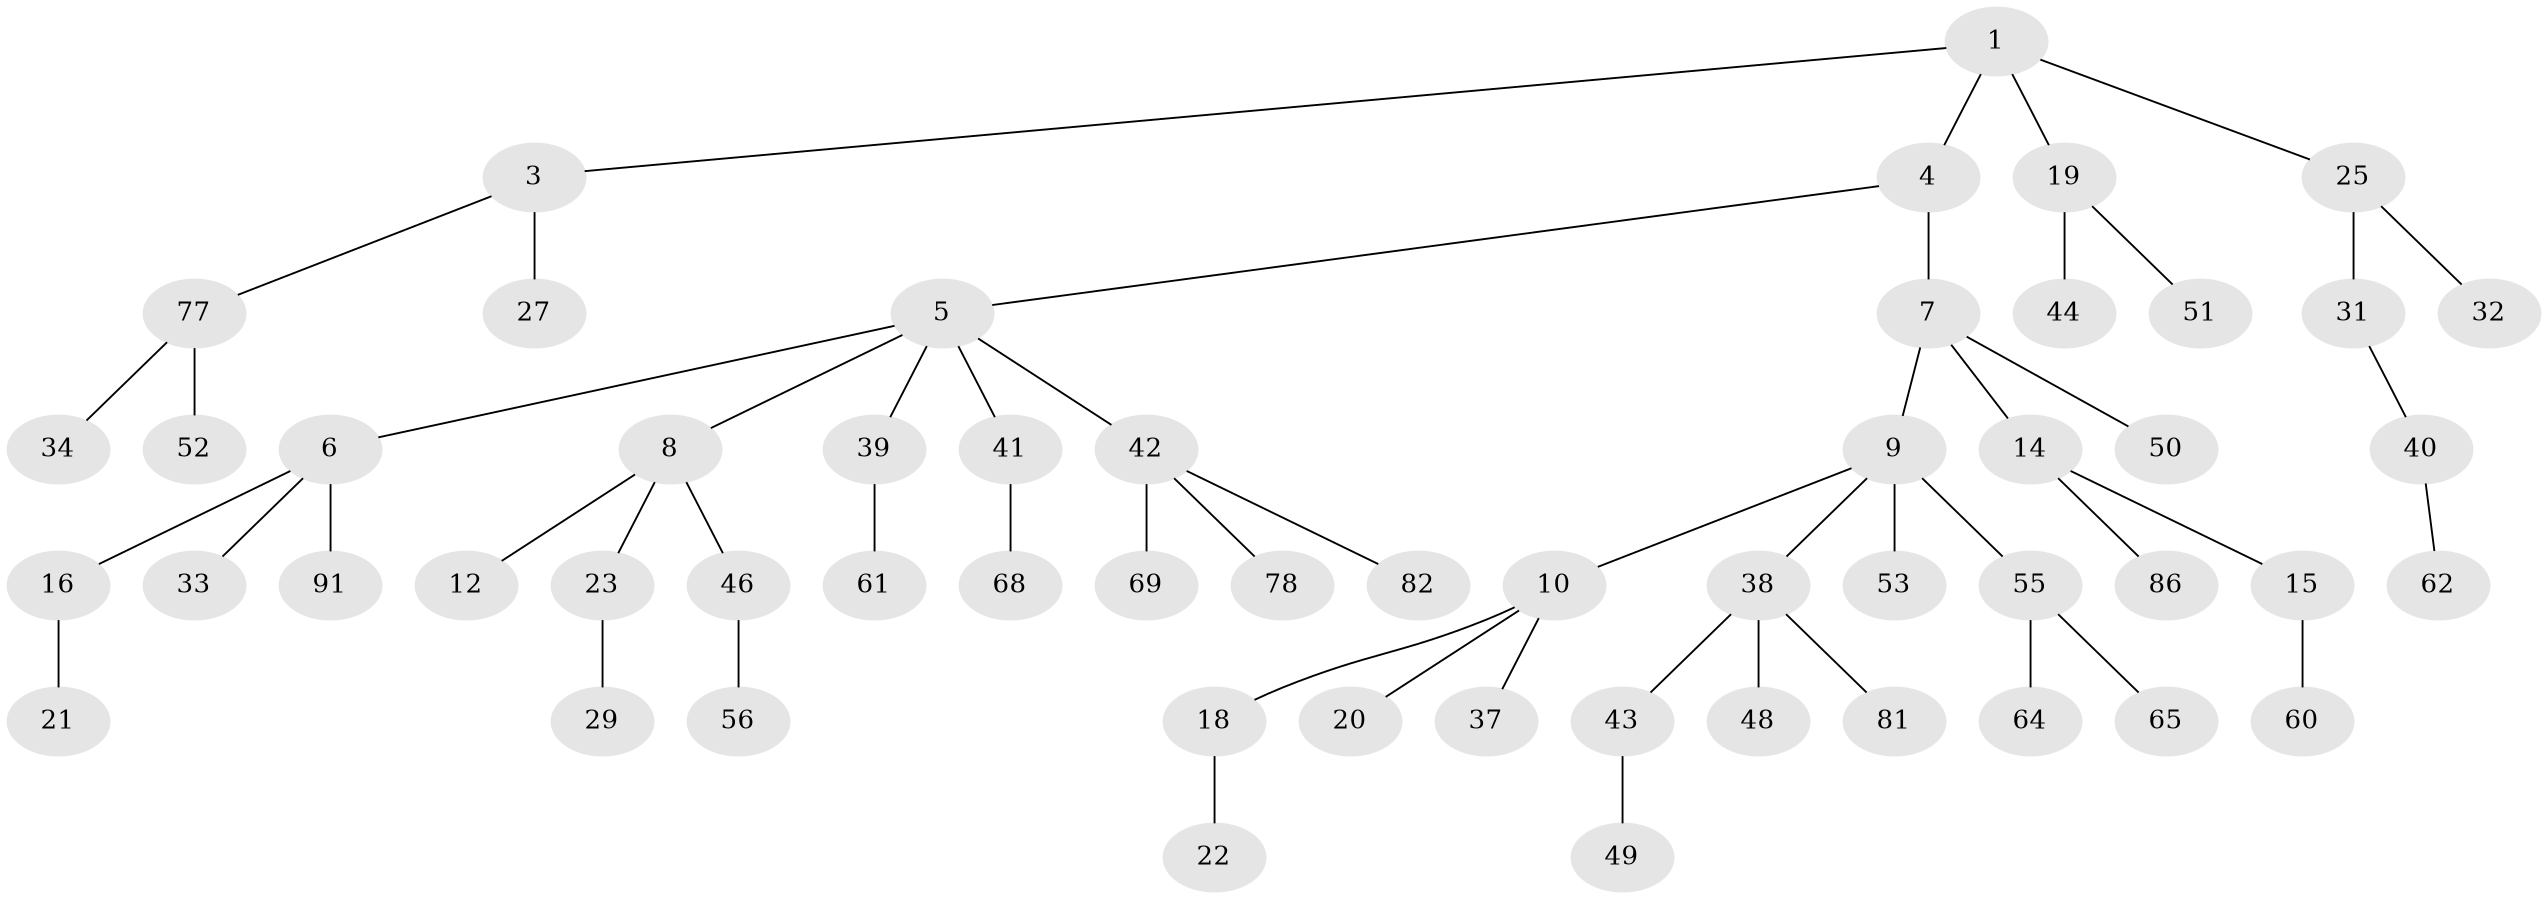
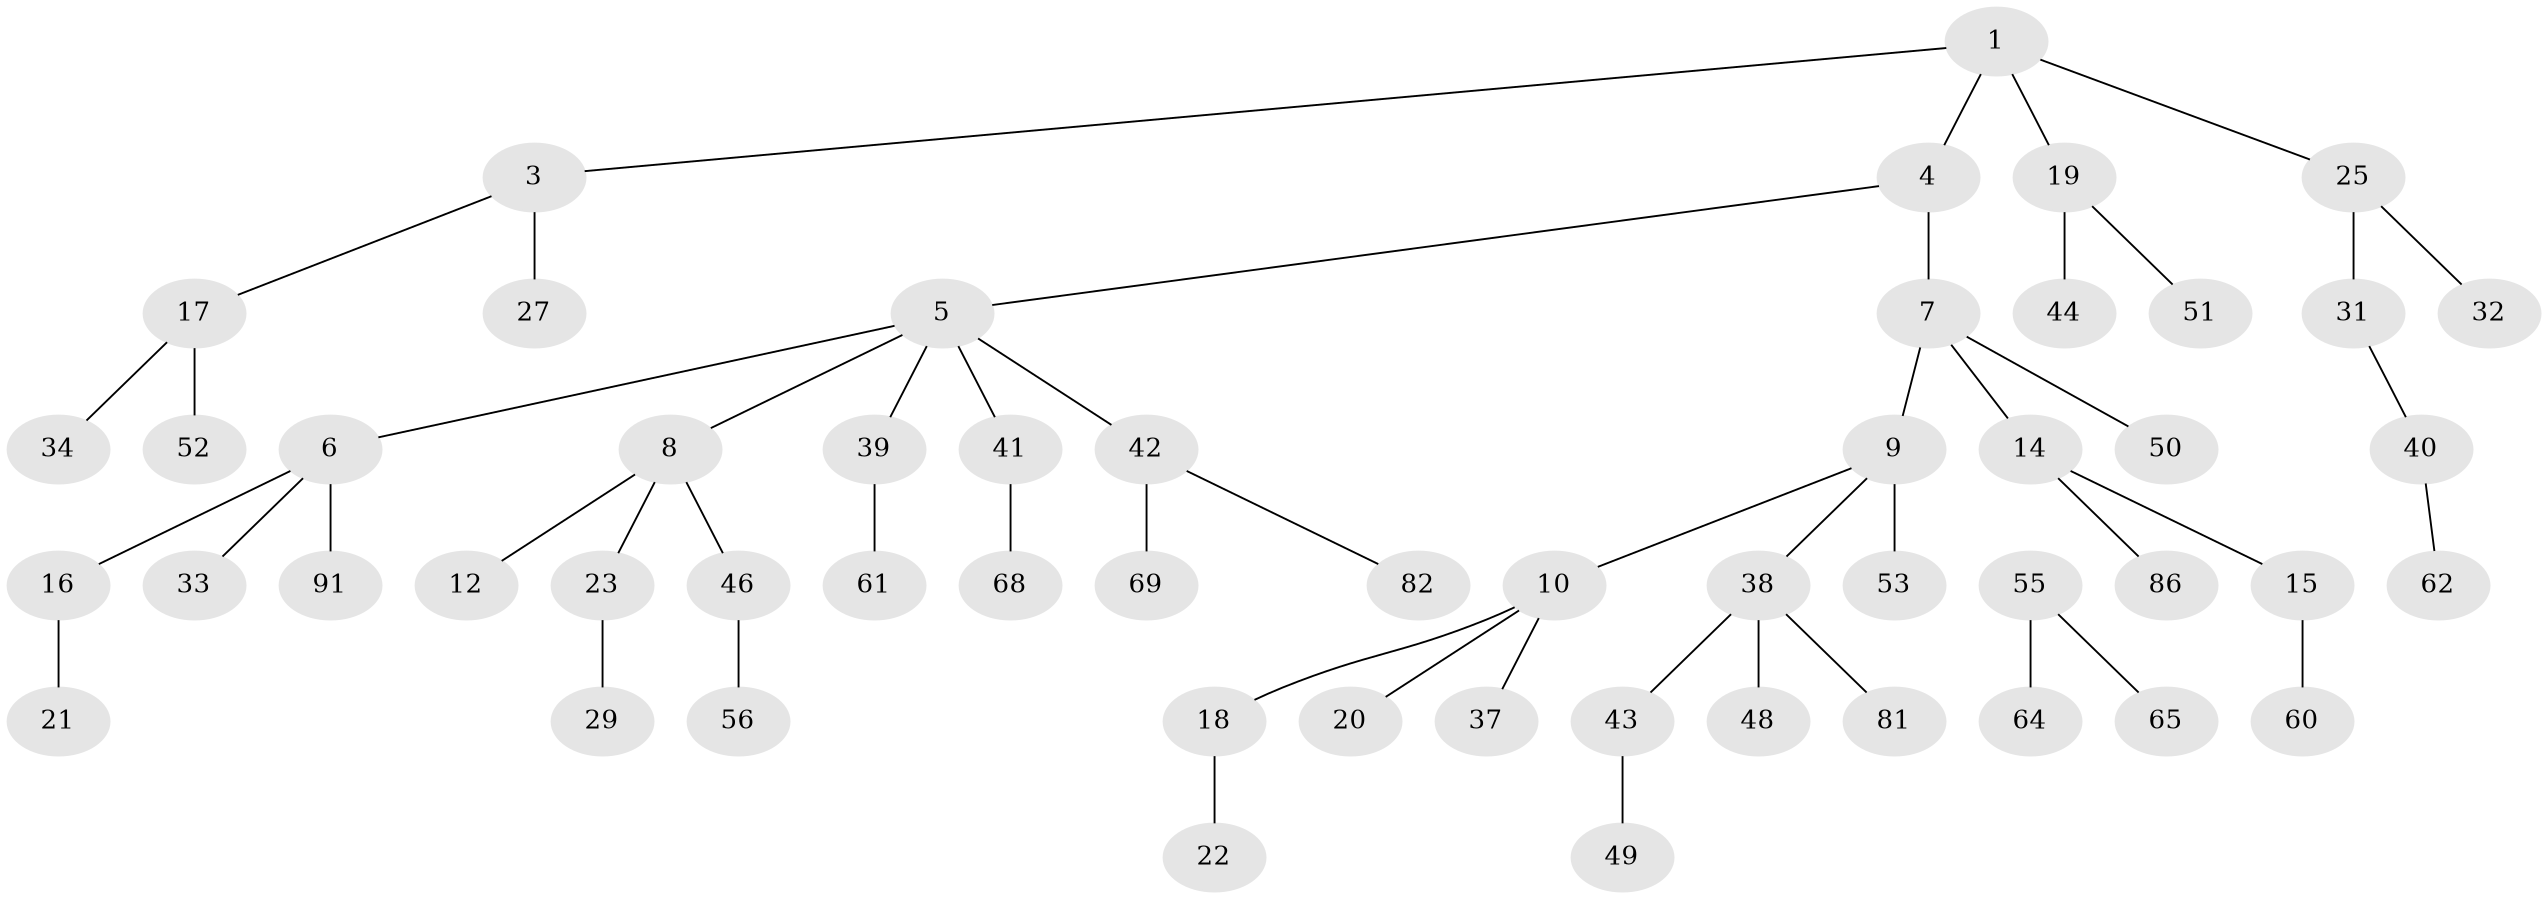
(195, 314) -> (195, 314)
(1962, 517) -> none
(1283, 586) -> none
